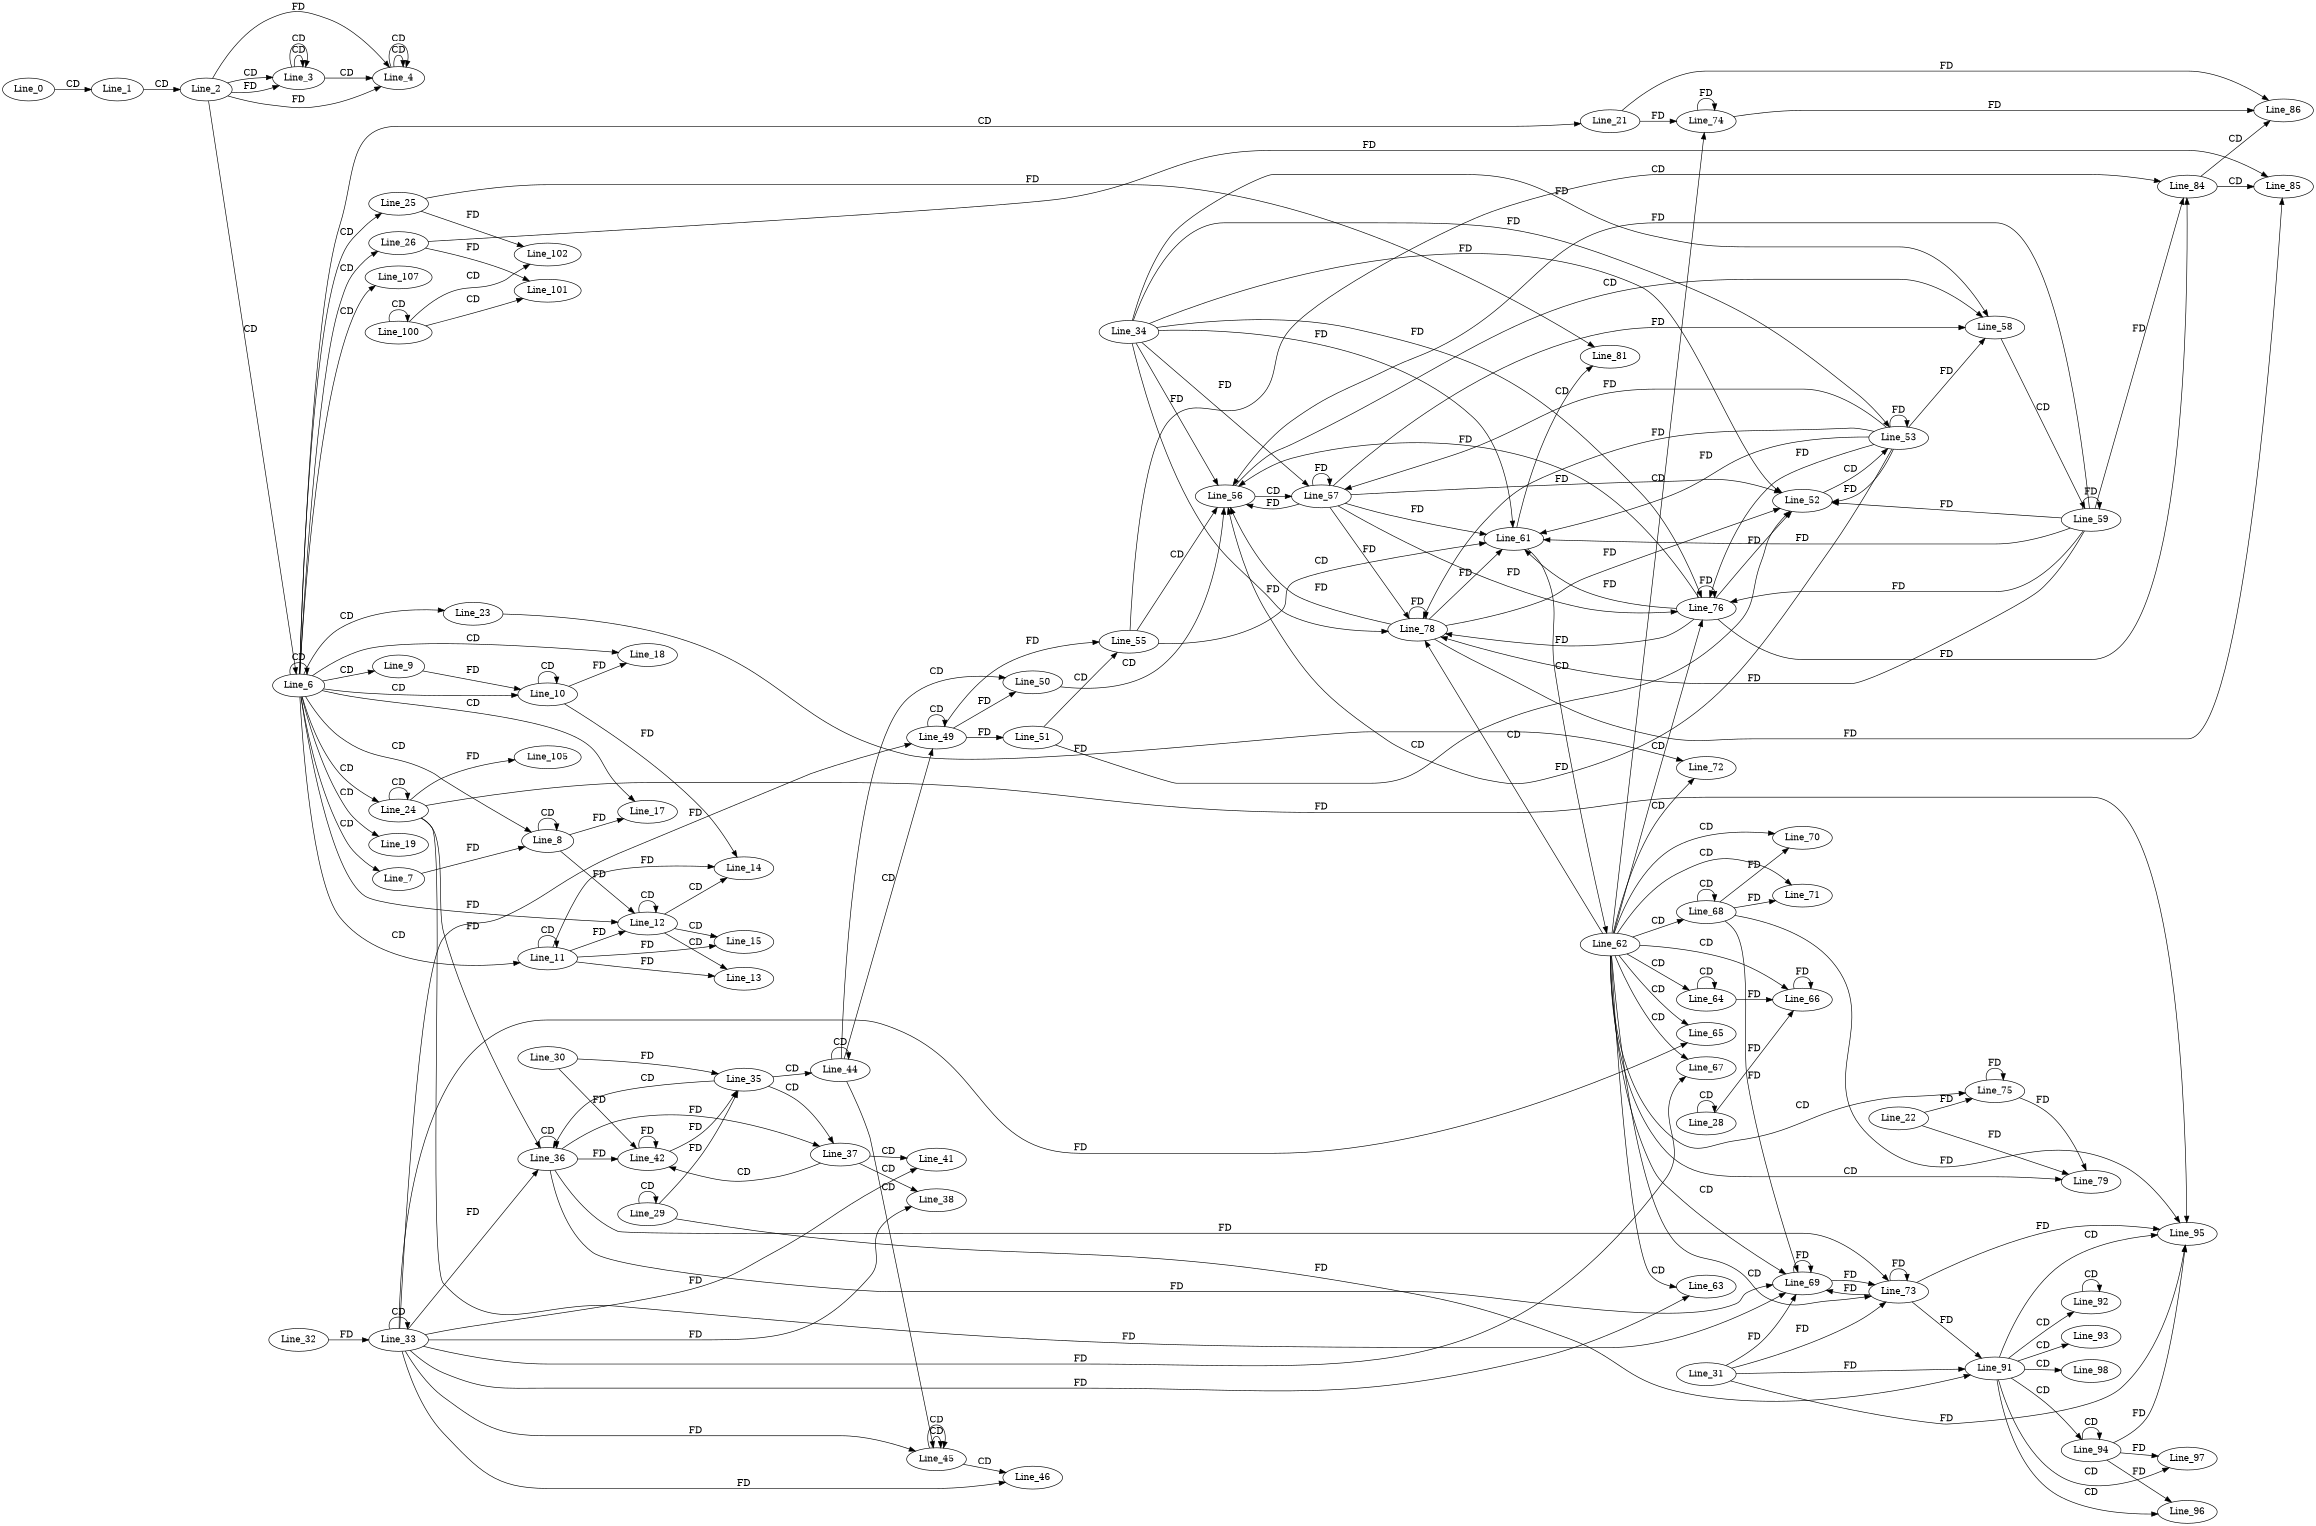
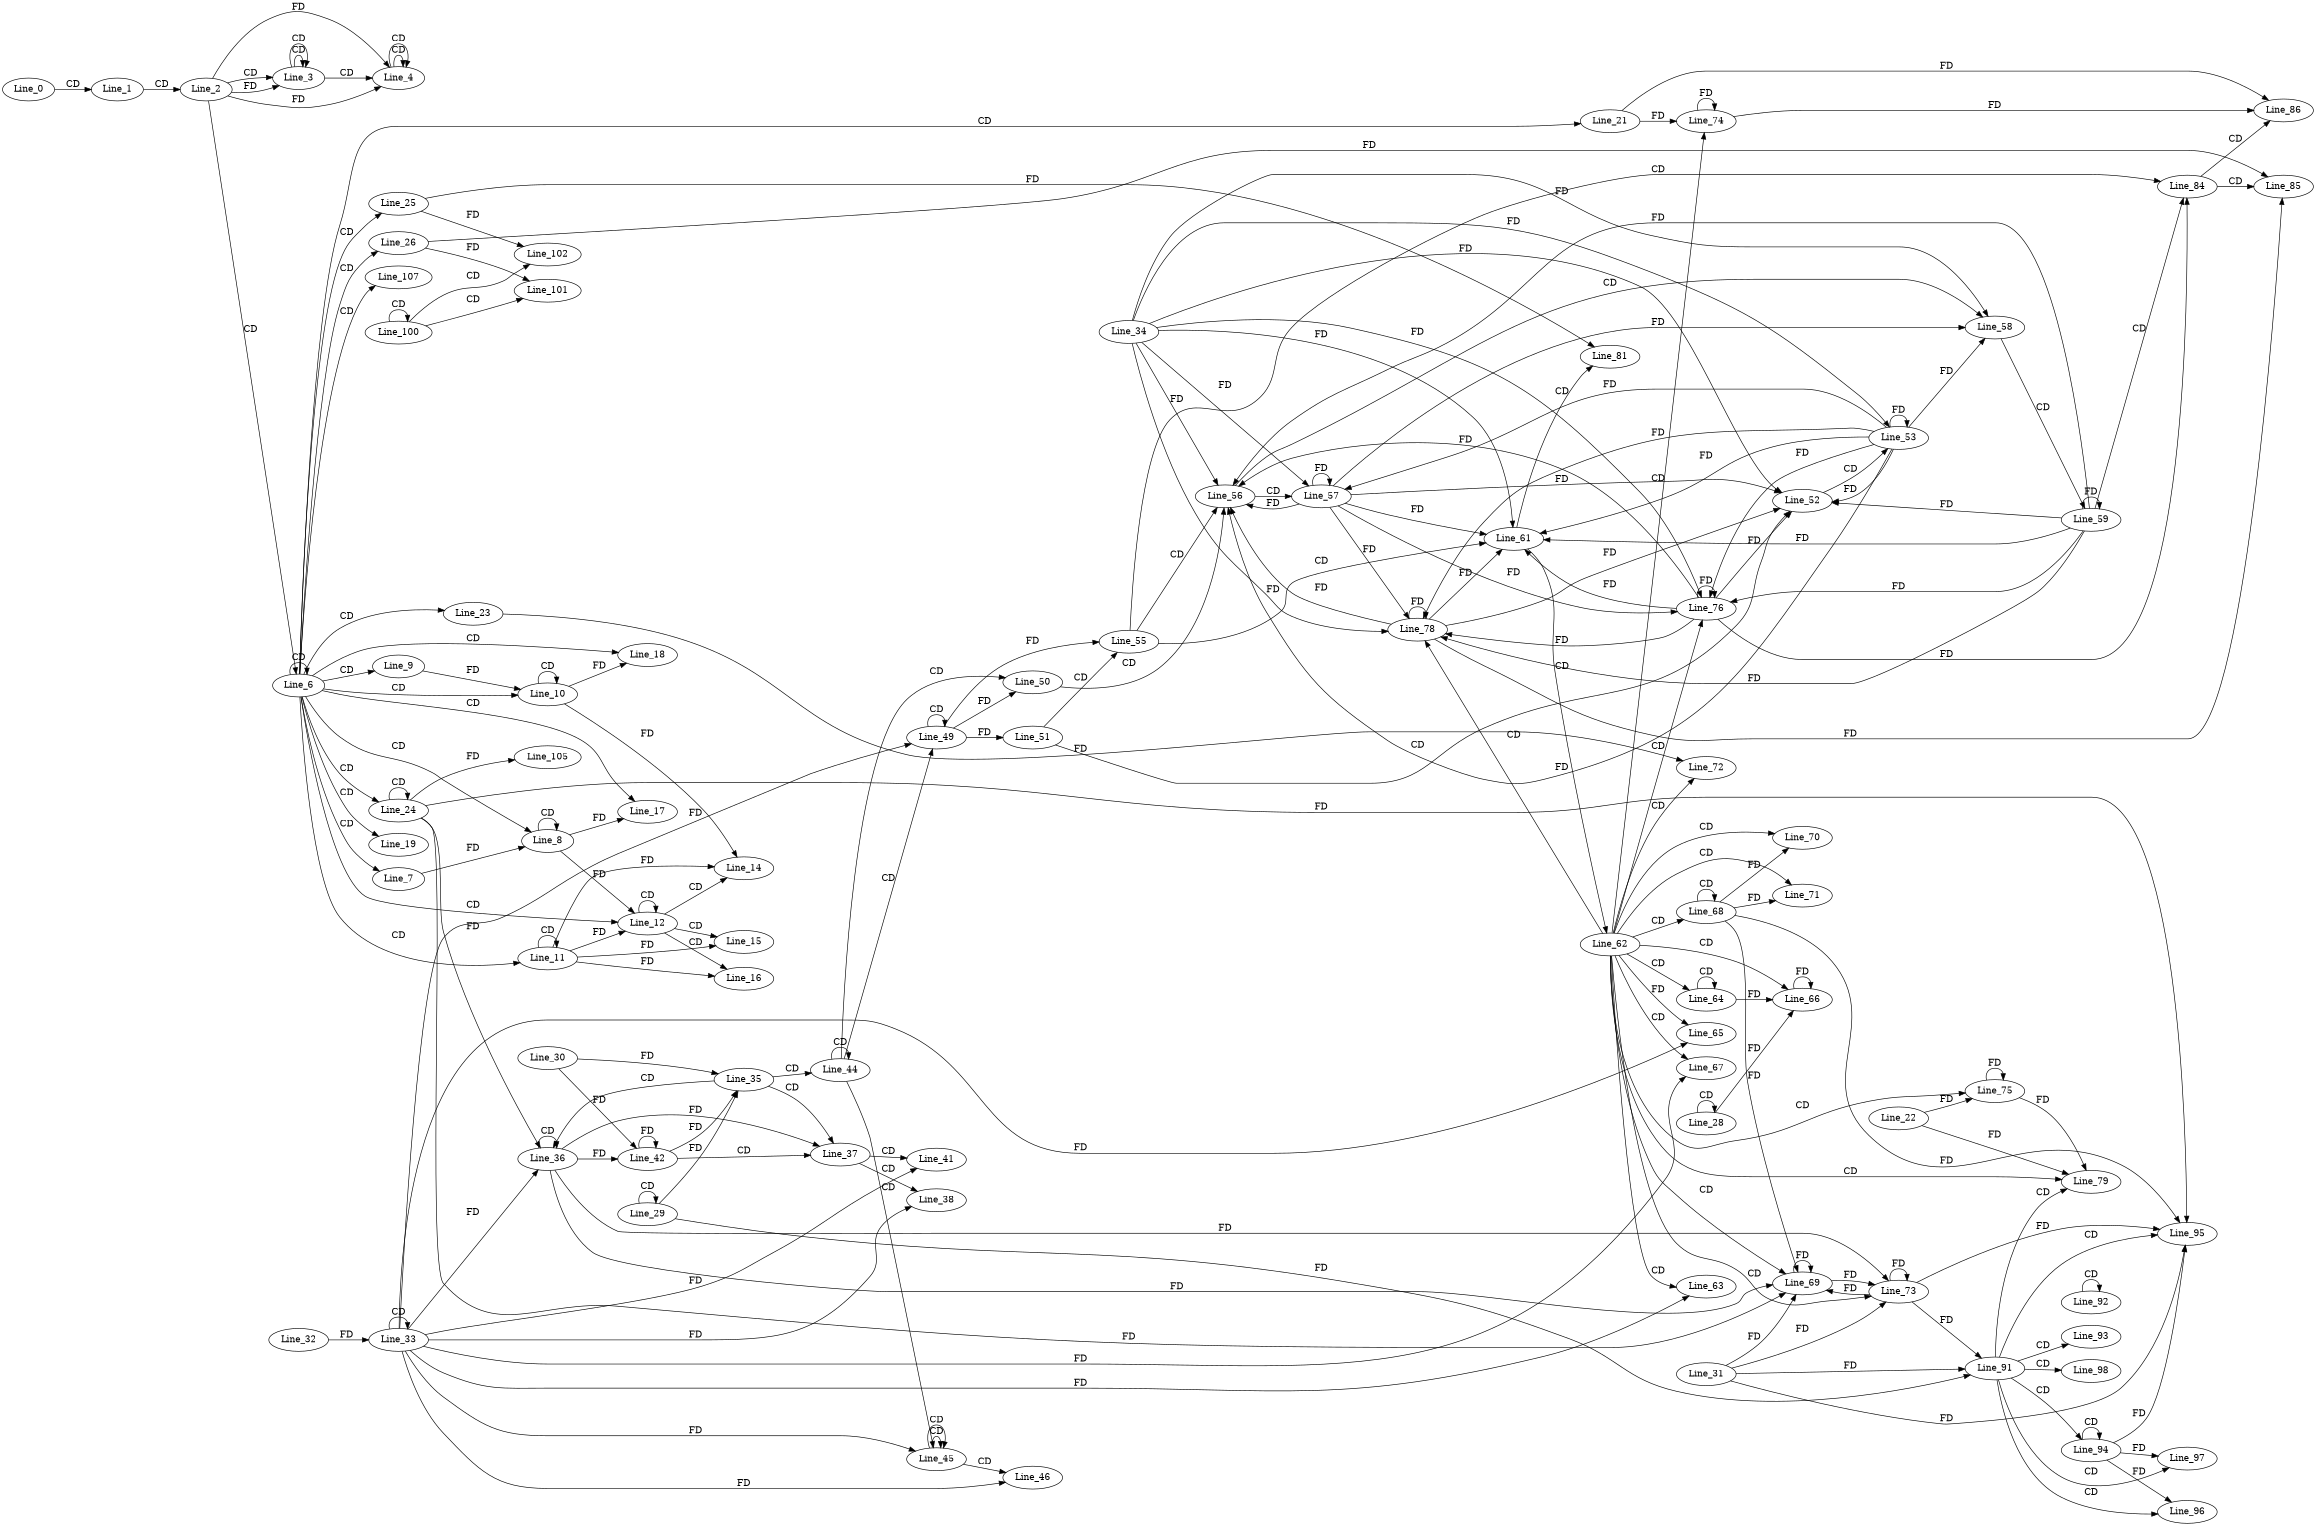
(2139, 329) -> (2139, 329)
(473, 905) -> (473, 905)
(744, 979) -> (744, 979)
(1658, 990) -> (1658, 990)
(749, 1181) -> (741, 1157)
(2038, 1336) -> (2009, 1265)
